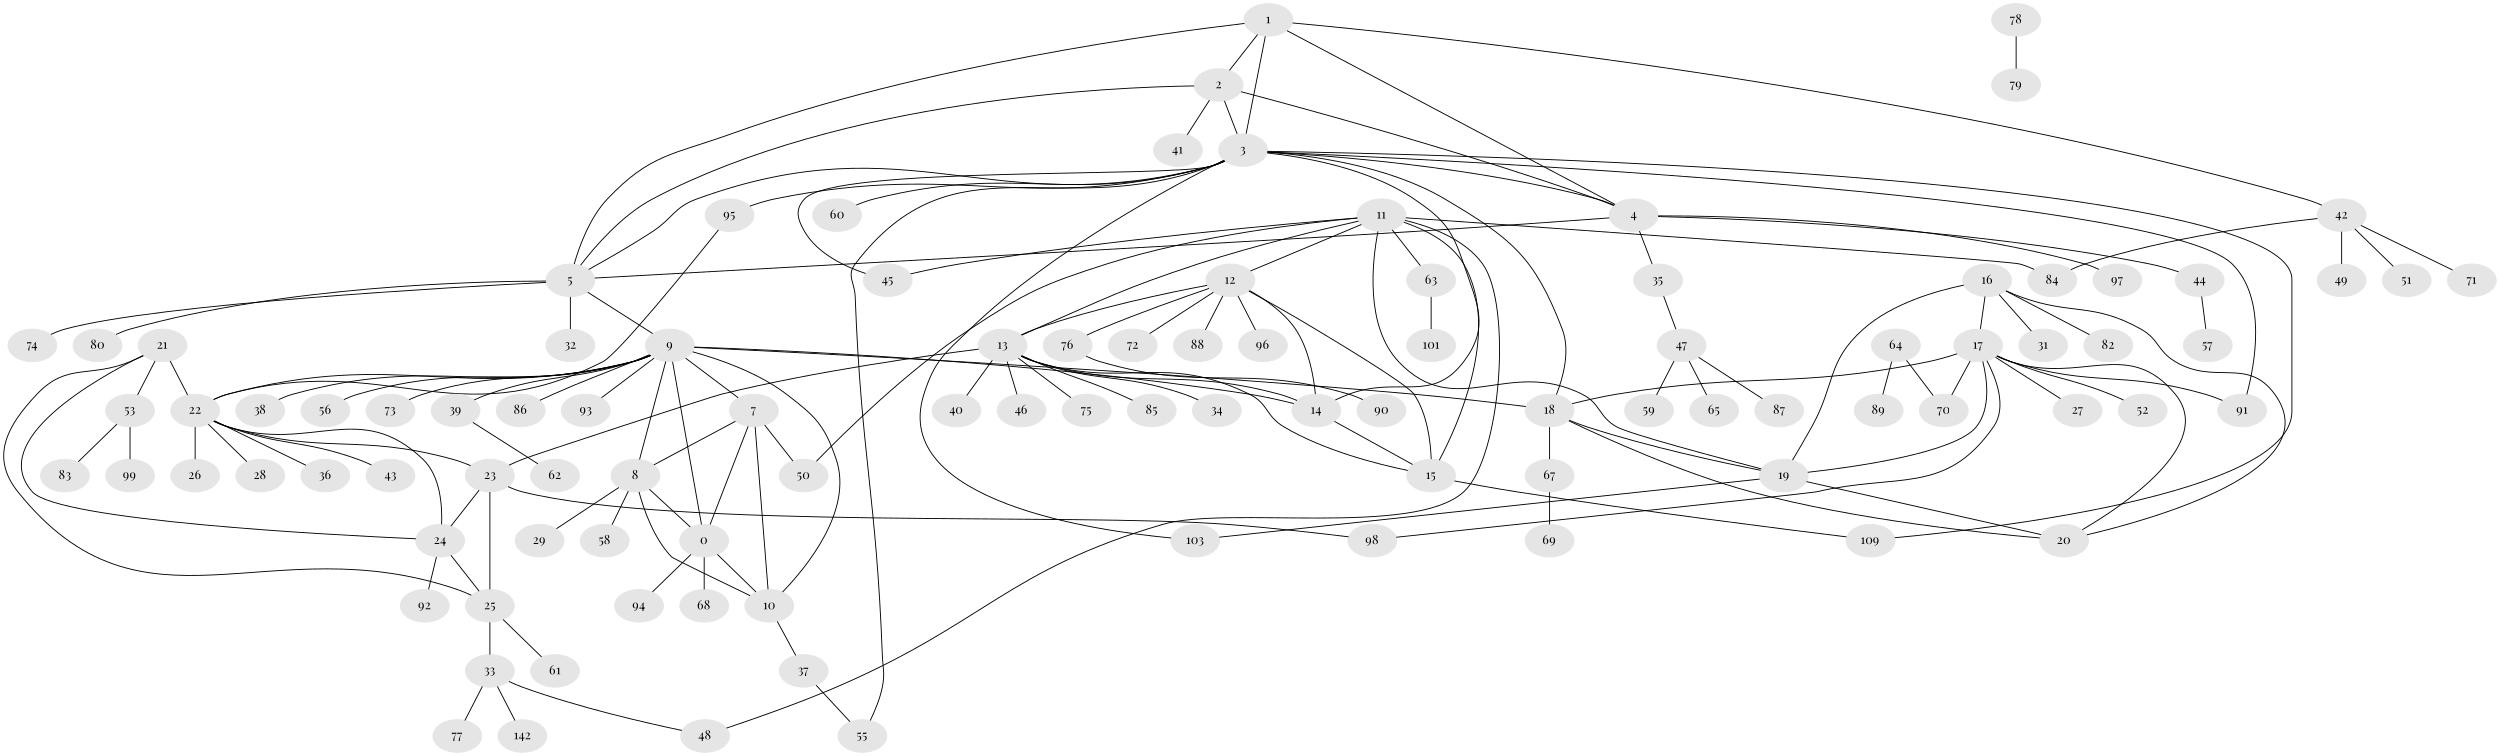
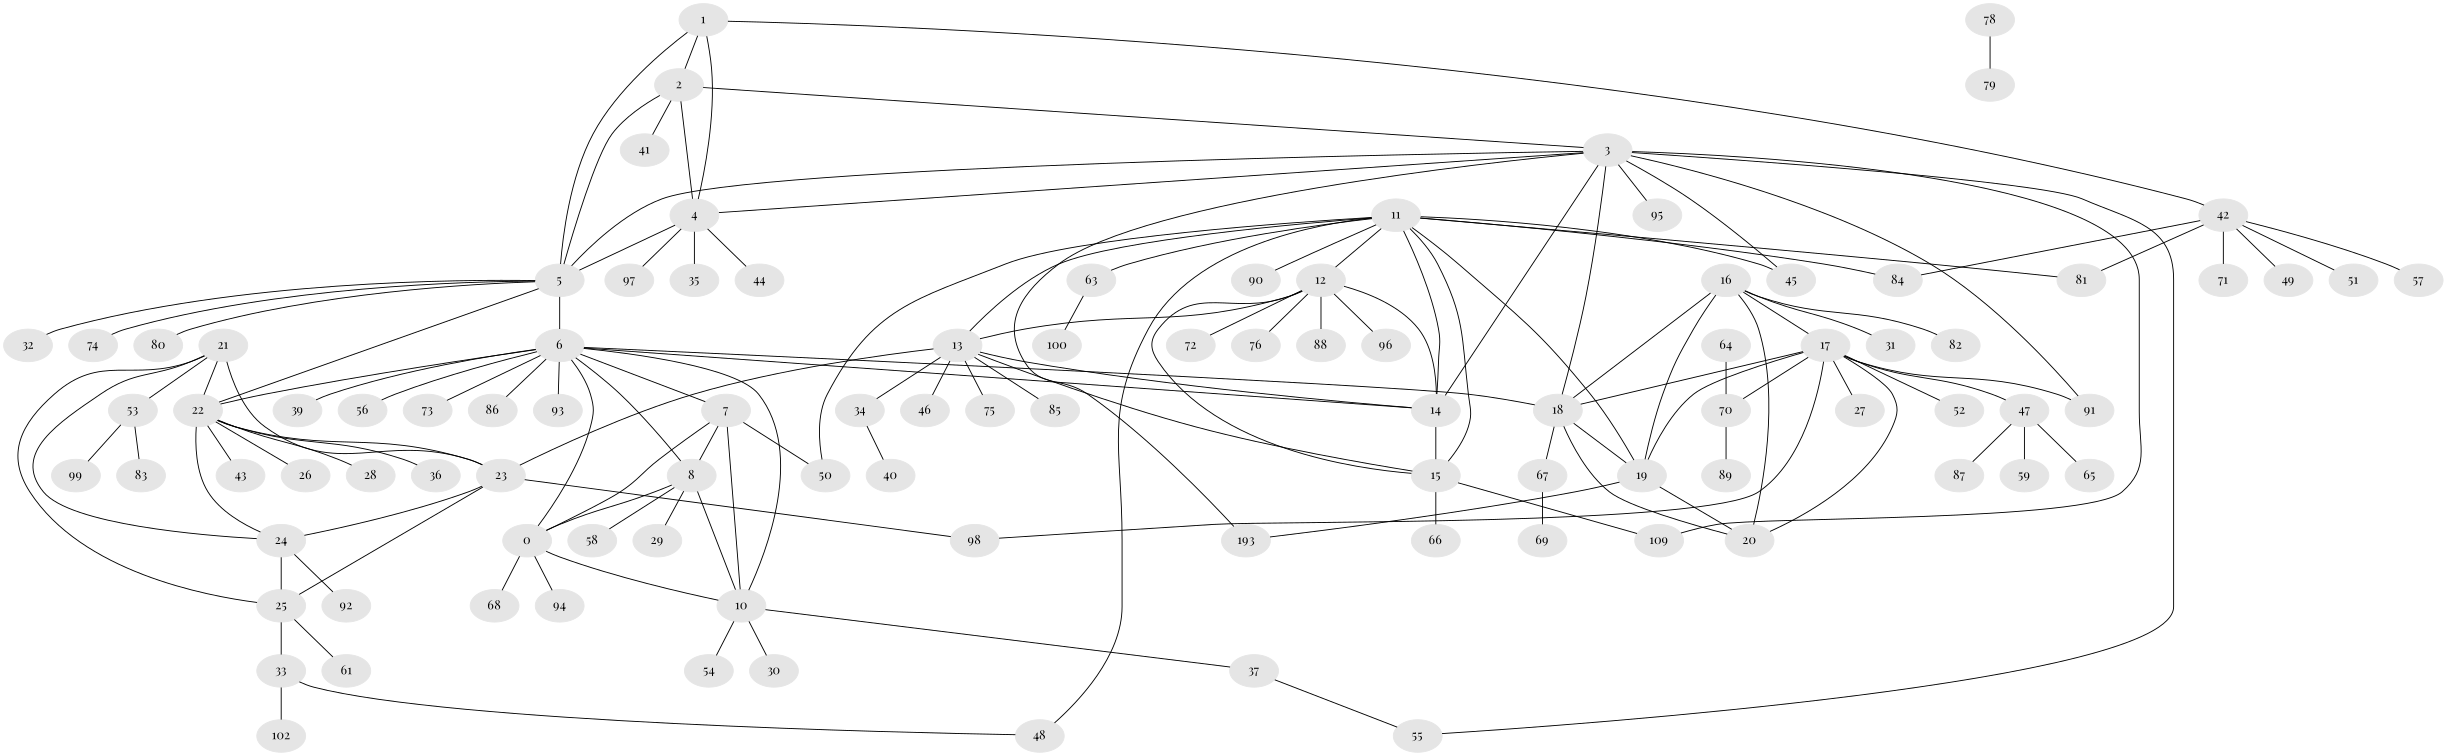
(1256, 85) -> none
(837, 215) -> none
none -> (2081, 280)
none -> (1434, 310)
(1670, 313) -> (1954, 383)
(2204, 313) -> (2324, 243)
(670, 345) -> (560, 345)
(1431, 345) -> (1057, 345)
none -> (1642, 345)
(980, 378) -> (875, 443)
(1225, 378) -> (1326, 247)
(1887, 378) -> (1726, 443)
(469, 394) -> (379, 345)
(260, 410) -> none
none -> (341, 453)
(555, 476) -> none
(1195, 541) -> (1246, 541)
none -> (1436, 541)
none -> (709, 671)
none -> (774, 671)
(457, 736) -> none
(522, 736) -> (281, 736)
